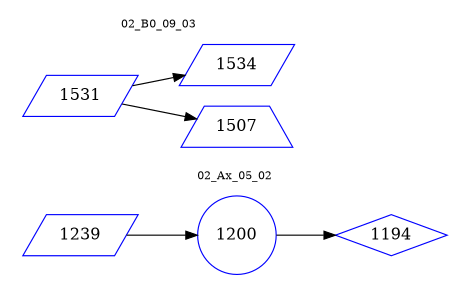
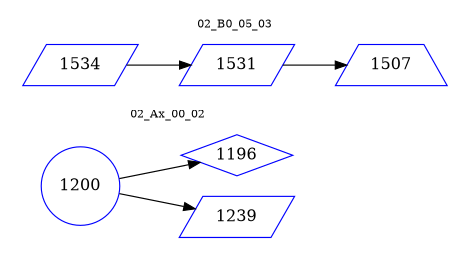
(159, 25) -> (235, 25)
(153, 82) -> (153, 65)
(235, 176) -> (168, 115)
(156, 235) -> (152, 200)
(391, 235) -> (237, 155)
